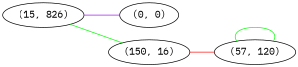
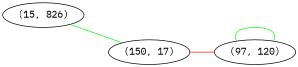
(149, 15) -> none
(149, 52) -> (149, 52)
(255, 52) -> (255, 52)
